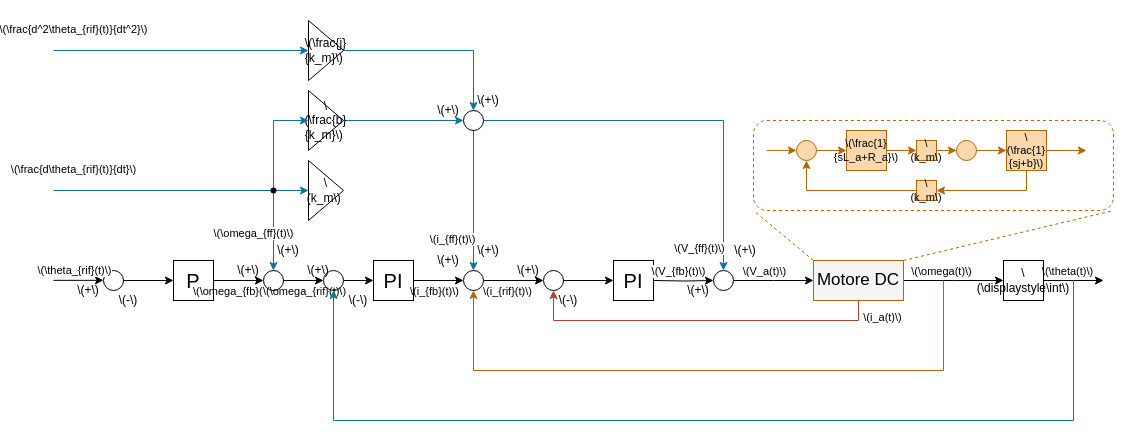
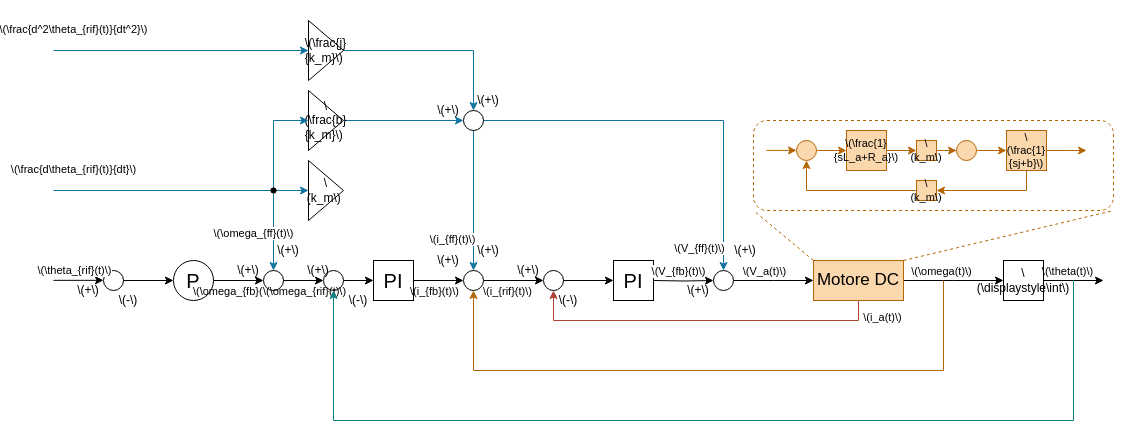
(194, 281) -> (194, 281)
(859, 281) -> (859, 281)
